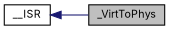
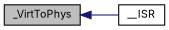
(75, 15) -> (105, 15)
